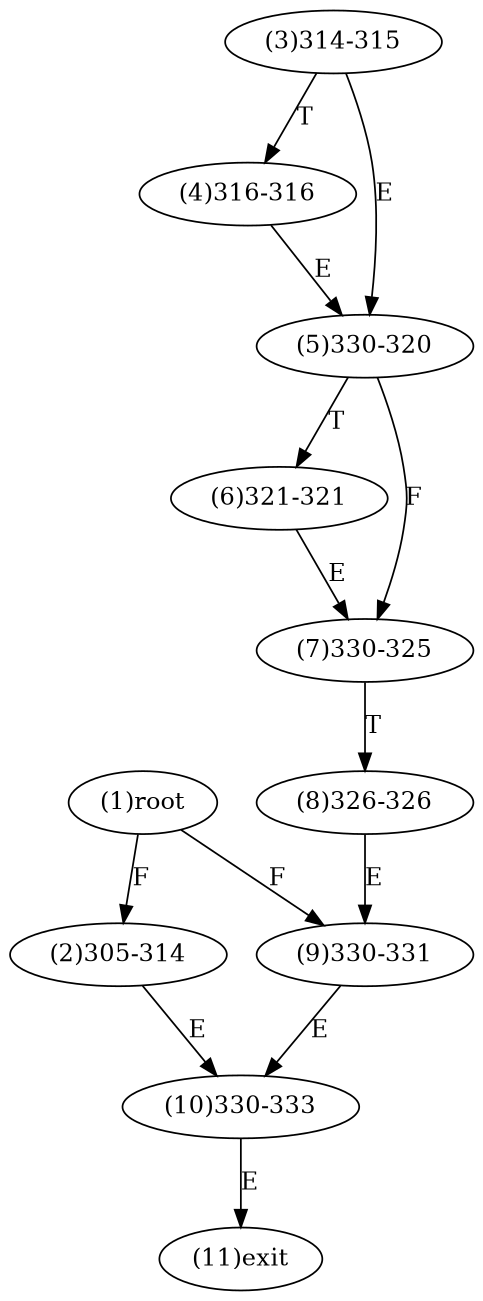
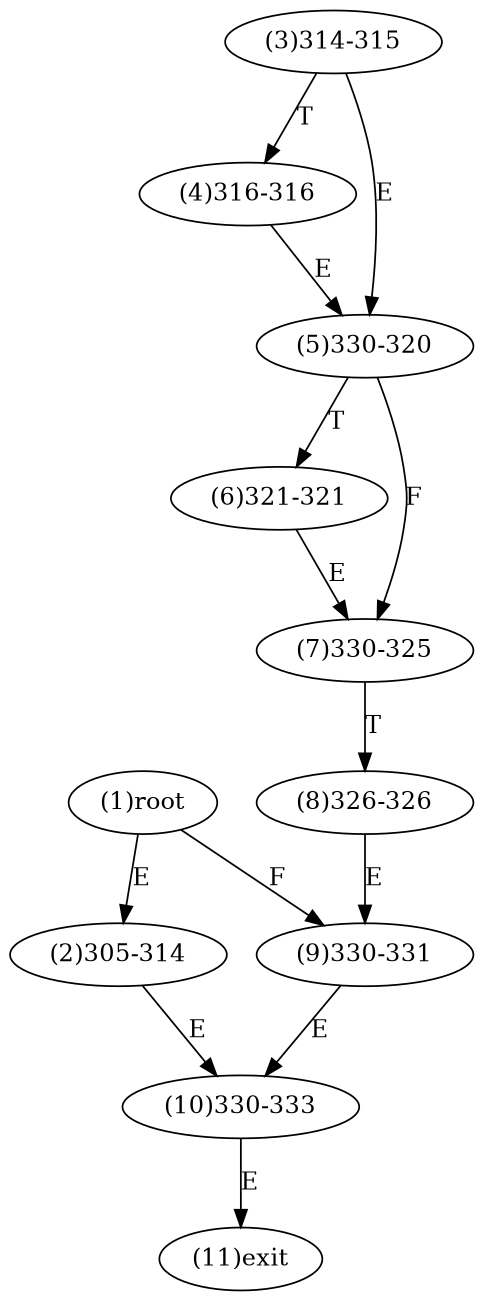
(141, 879) -> (142, 879)
